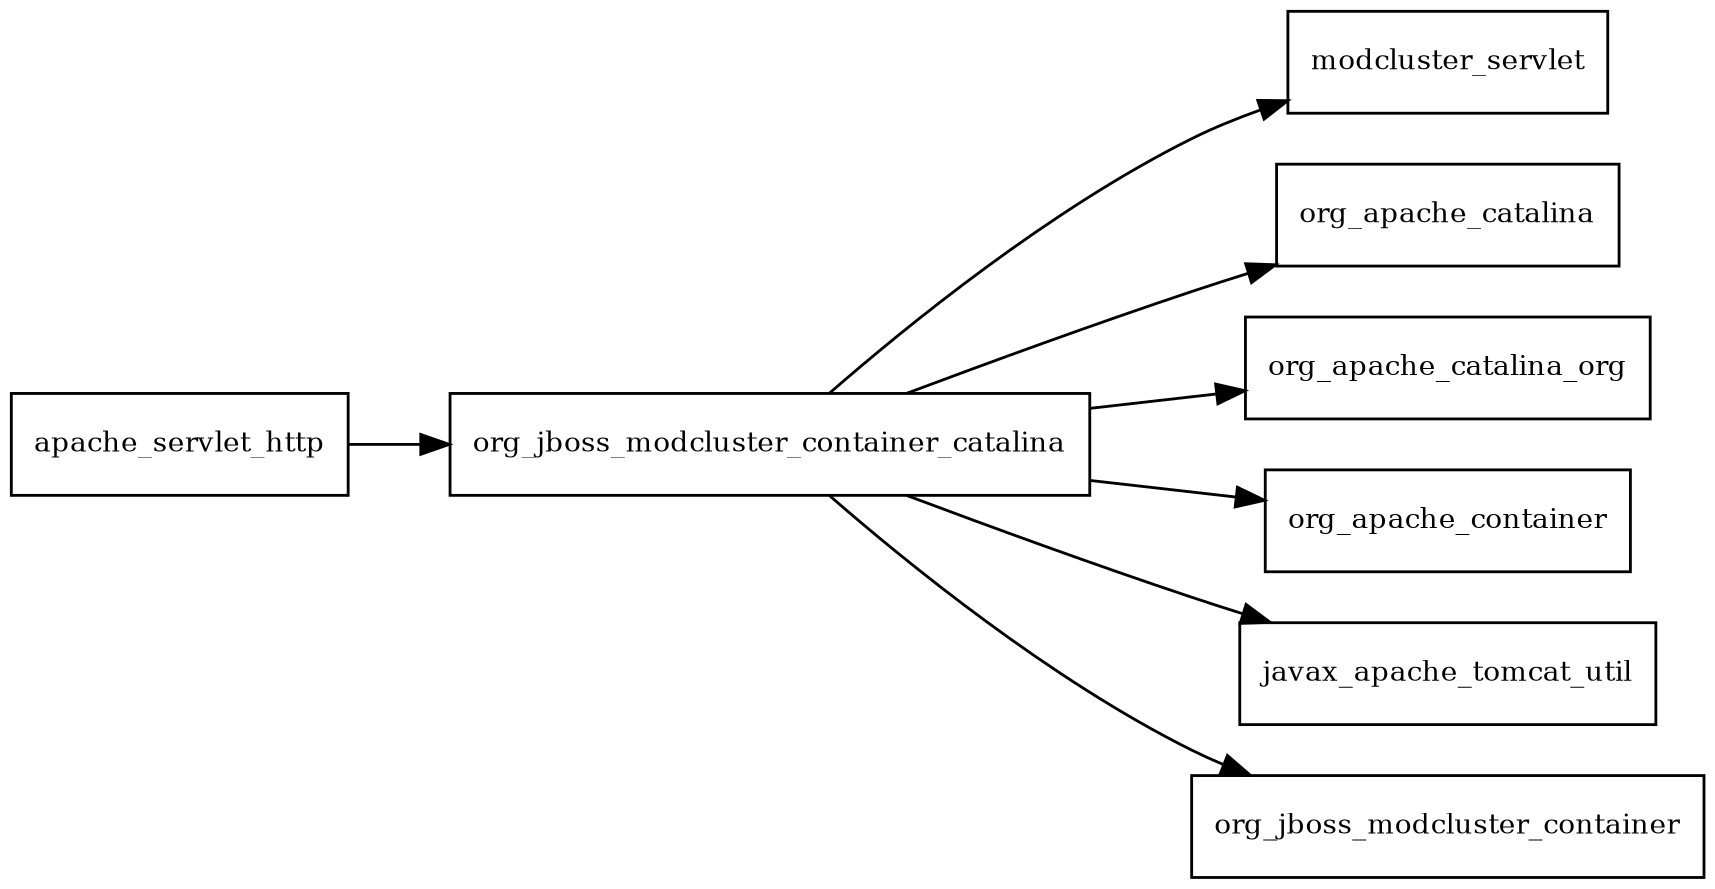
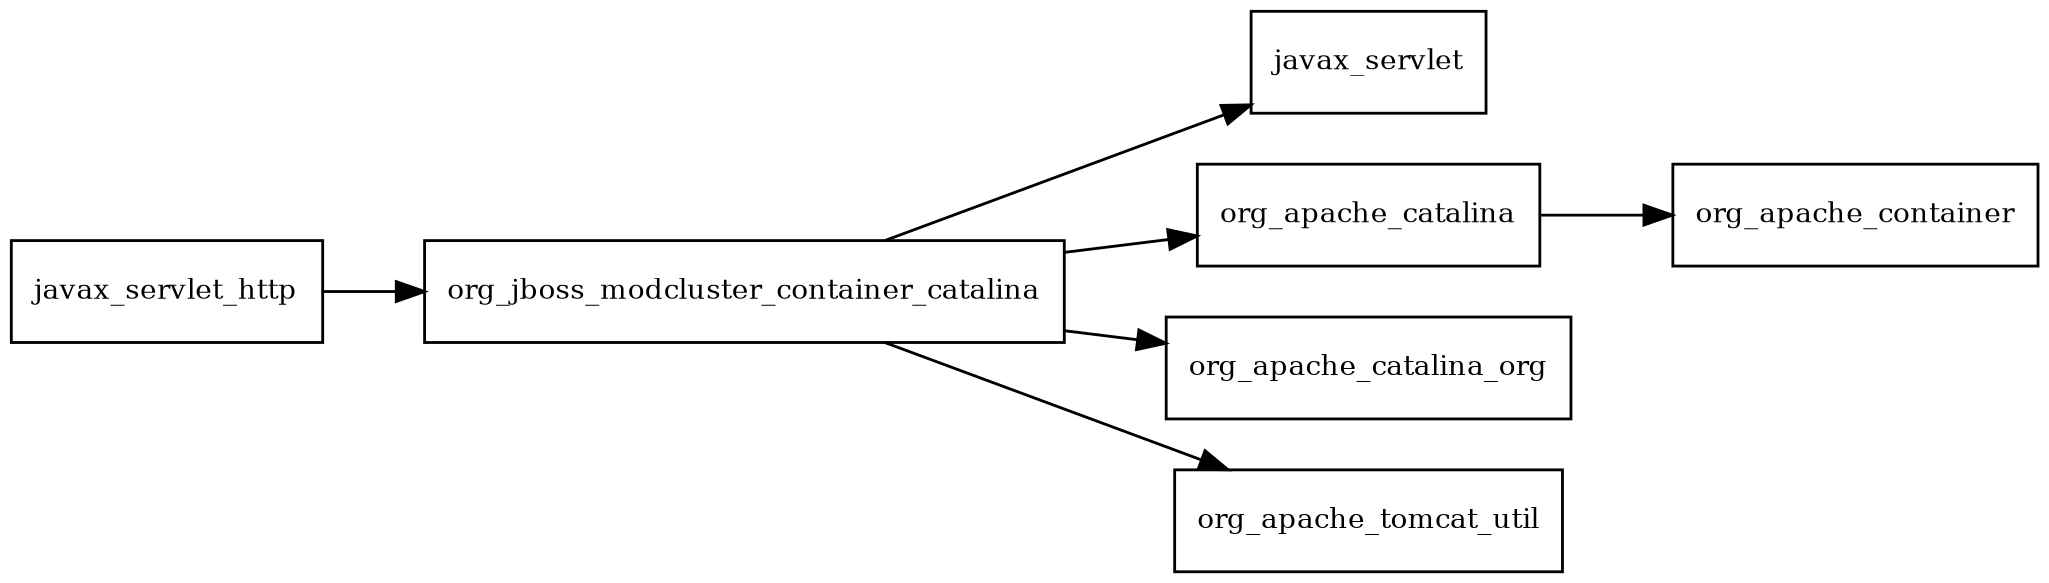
(1448, 62) -> (1369, 62)
(180, 444) -> (167, 292)
(1163, 489) -> (1592, 215)
(1448, 674) -> (1369, 521)
(1448, 827) -> none
